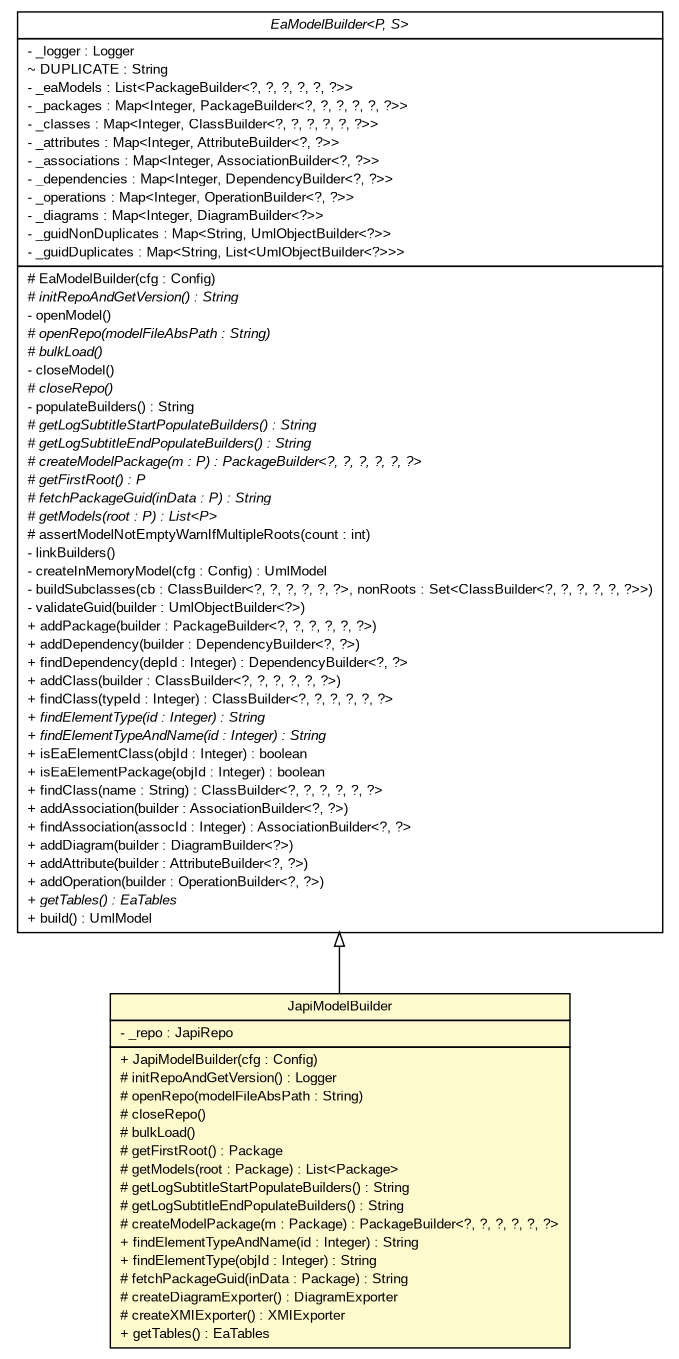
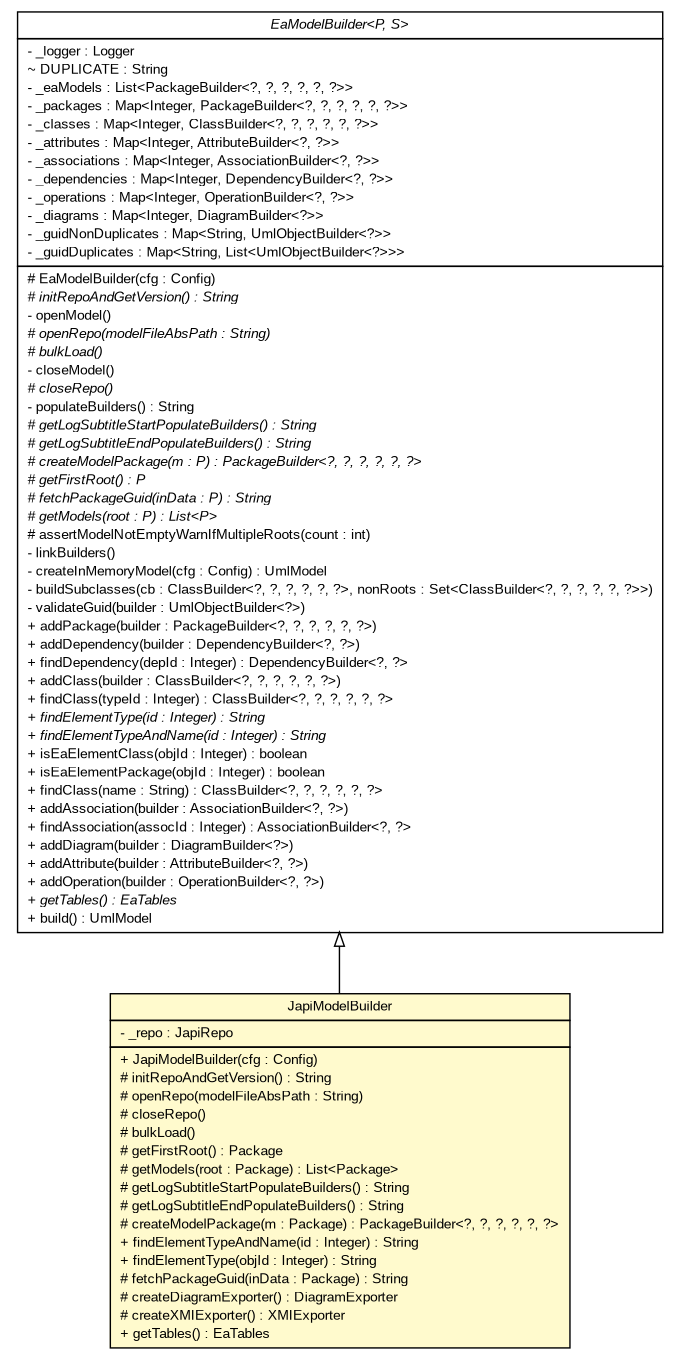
(228, 1078) -> (226, 1078)
